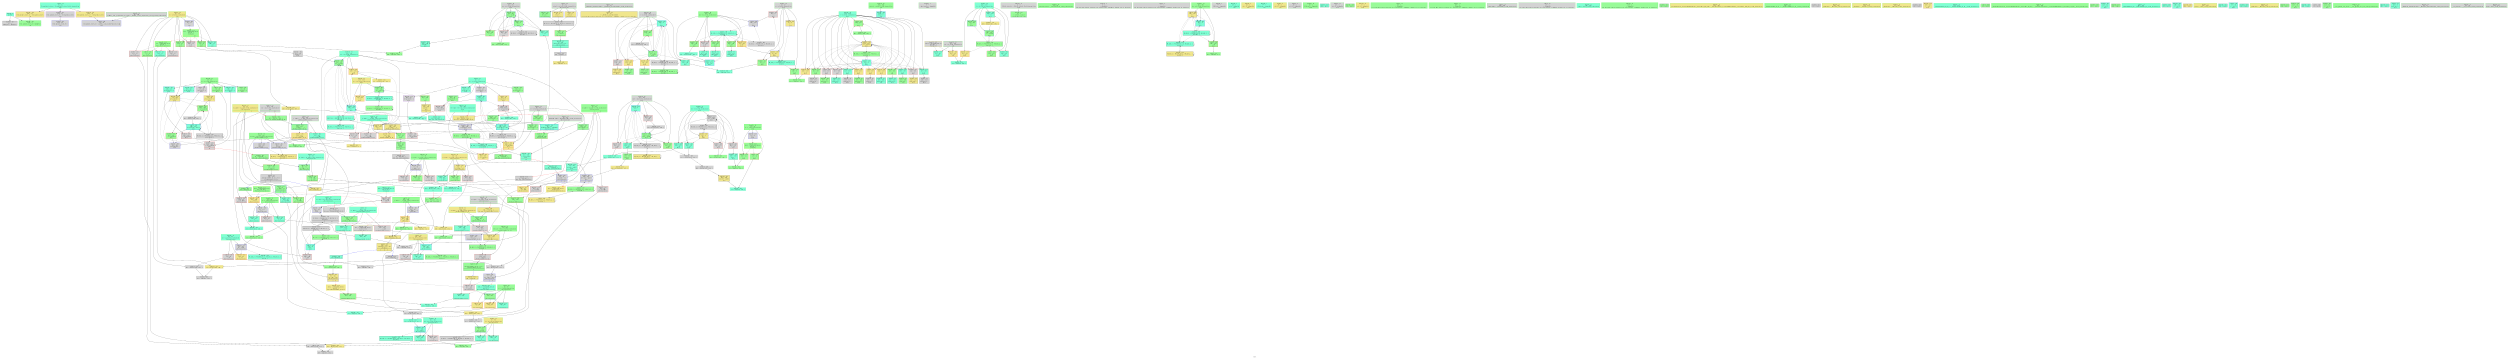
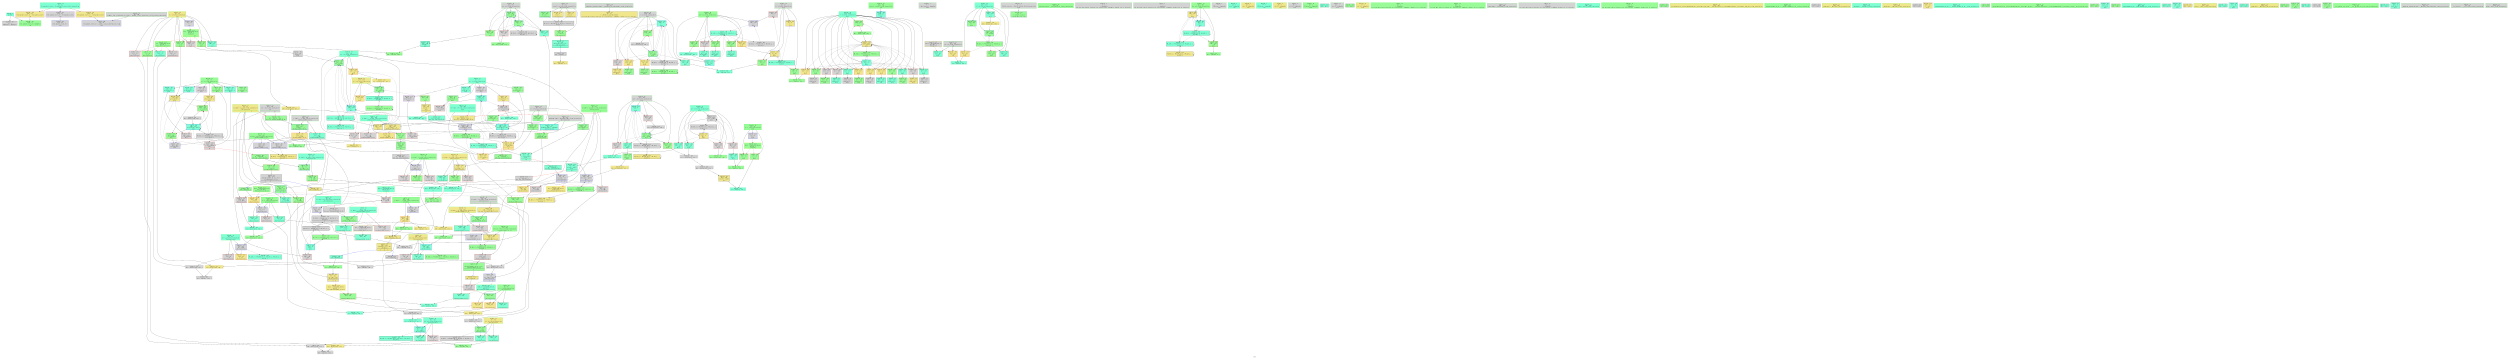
(1867, 6) -> (1867, 6)
